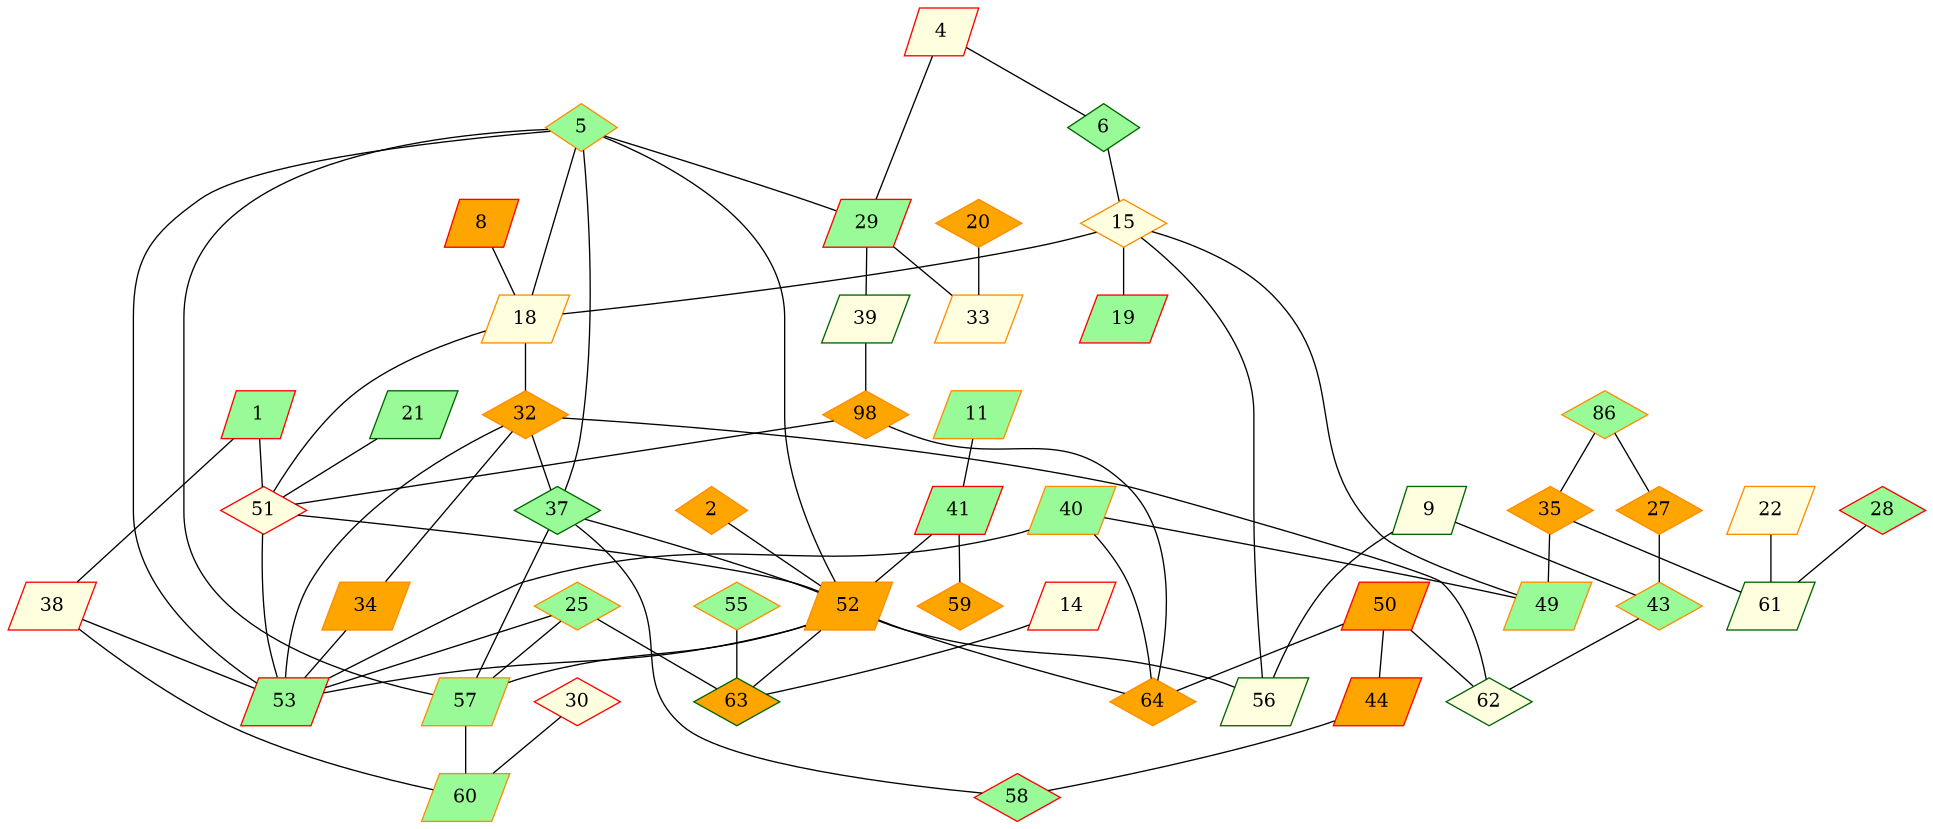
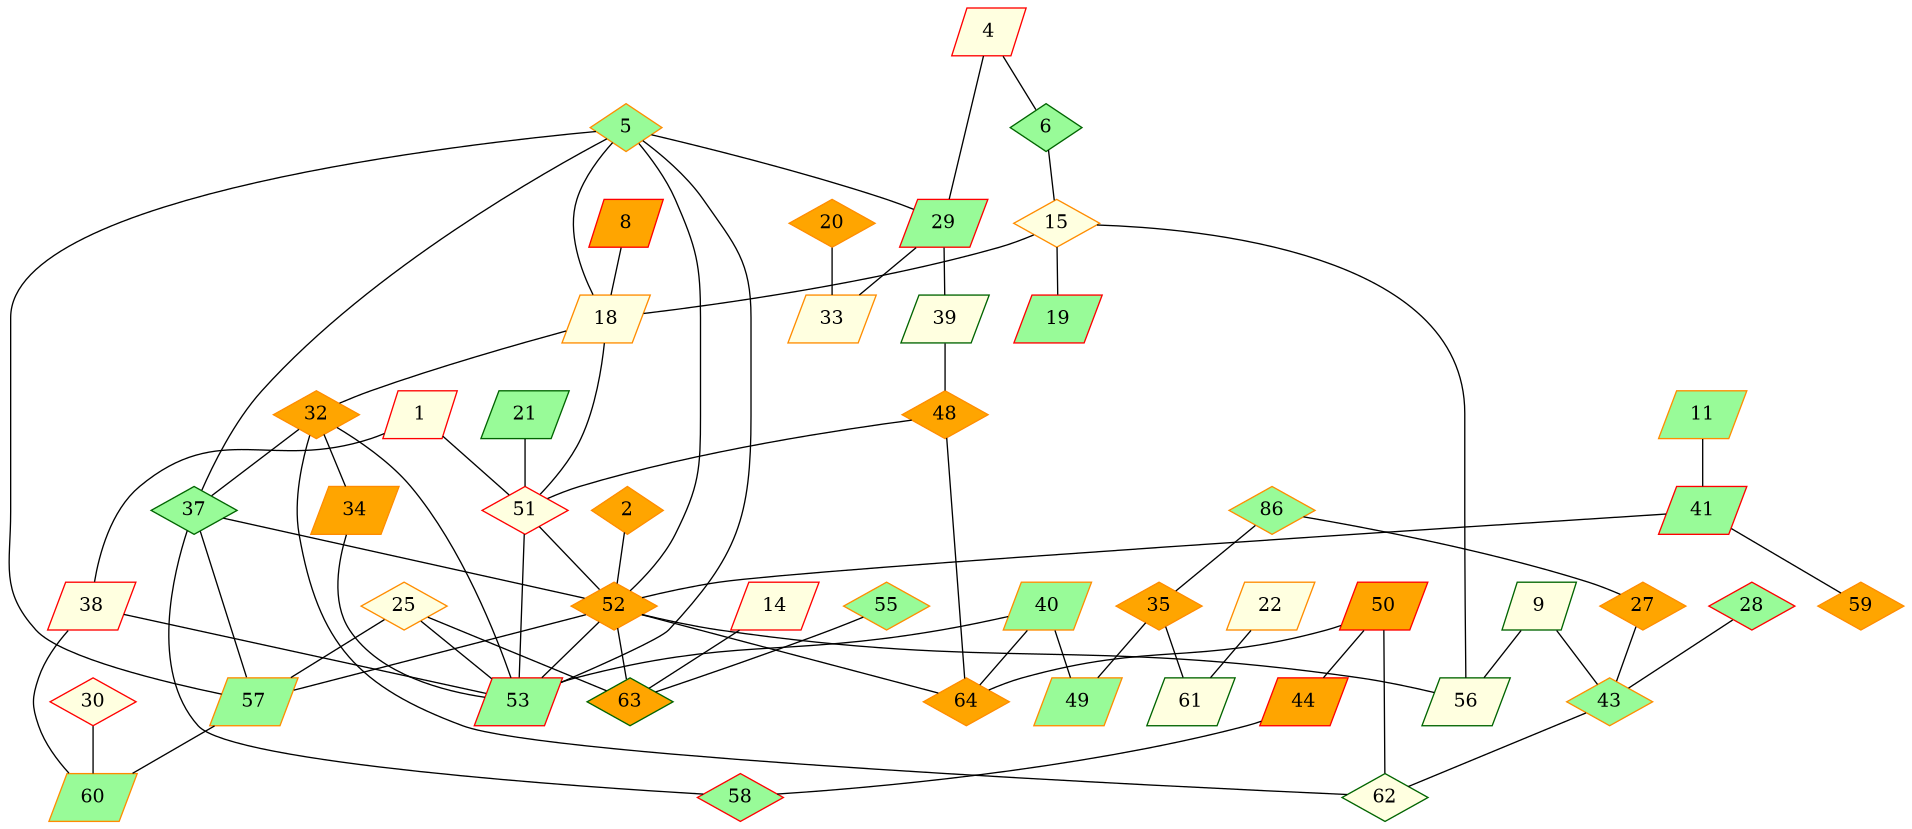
(258, 415) -> (420, 415)
(866, 415) -> (945, 415)
(1327, 421) -> none
(1832, 554) -> (1681, 654)
(577, 606) -> (404, 606)
(848, 606) -> (614, 606)
